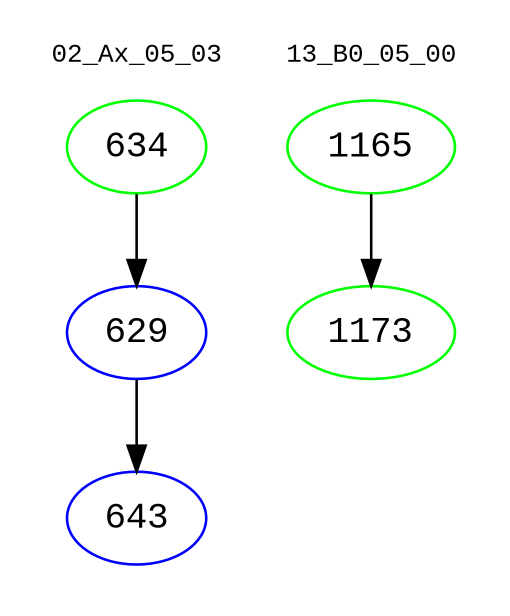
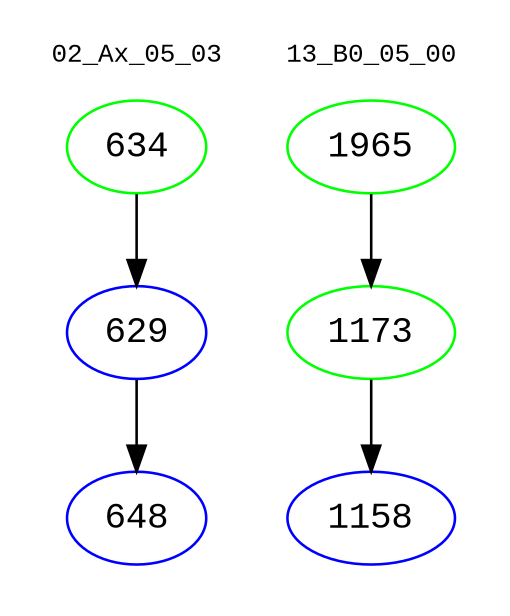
(371, 147) -> (371, 147)
(137, 518) -> (137, 518)
none -> (371, 518)
